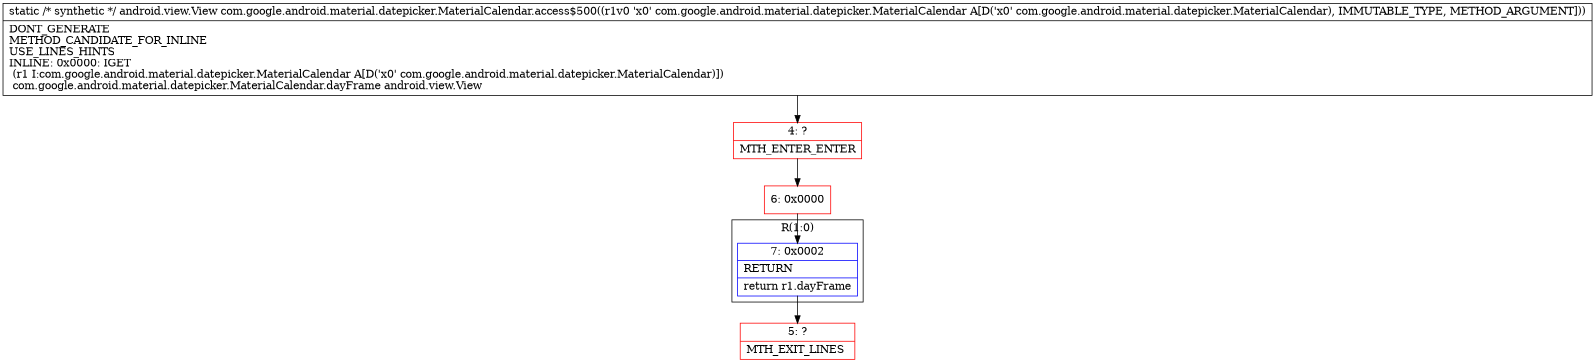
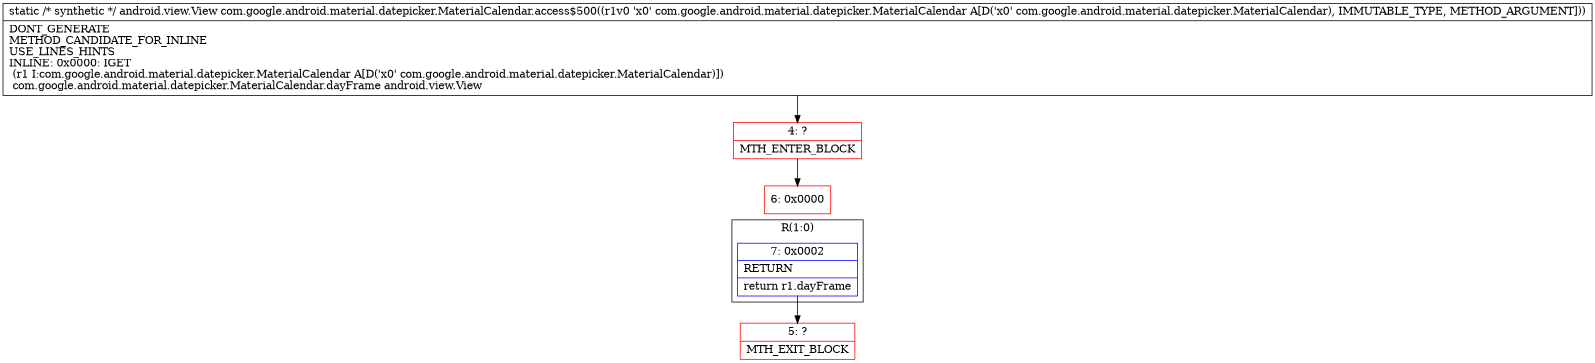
(798, 149) -> (798, 149)
(798, 225) -> none
(795, 350) -> (798, 350)
